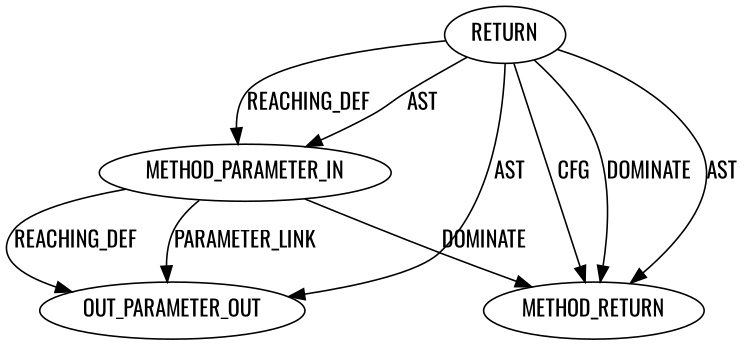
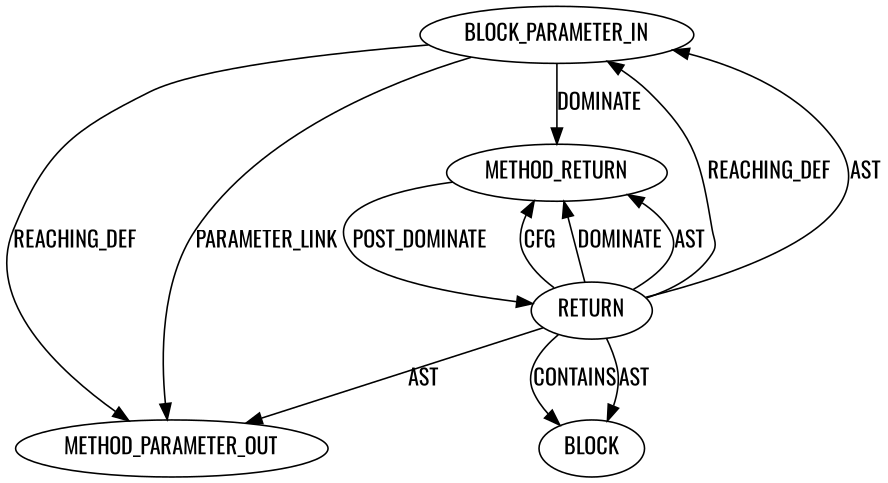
(245, 173) -> (557, 35)
none -> (361, 261)
(172, 311) -> (172, 448)
none -> (592, 448)
